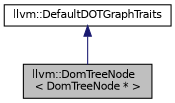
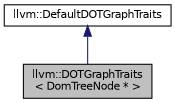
(88, 81) -> (88, 81)
